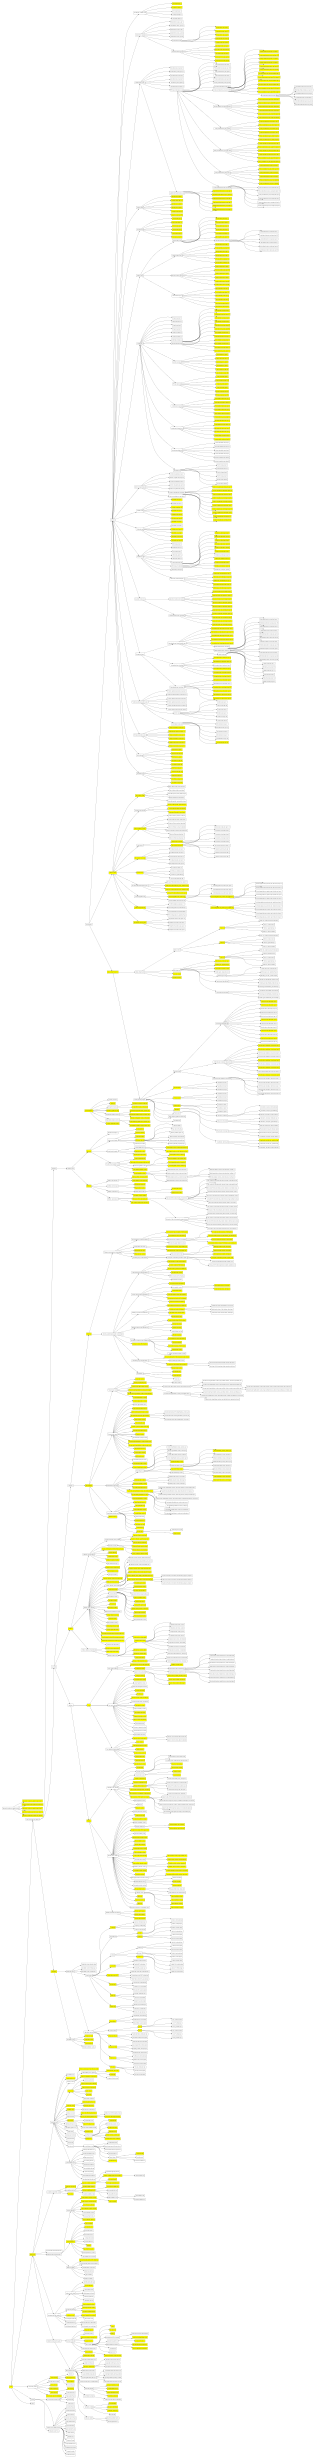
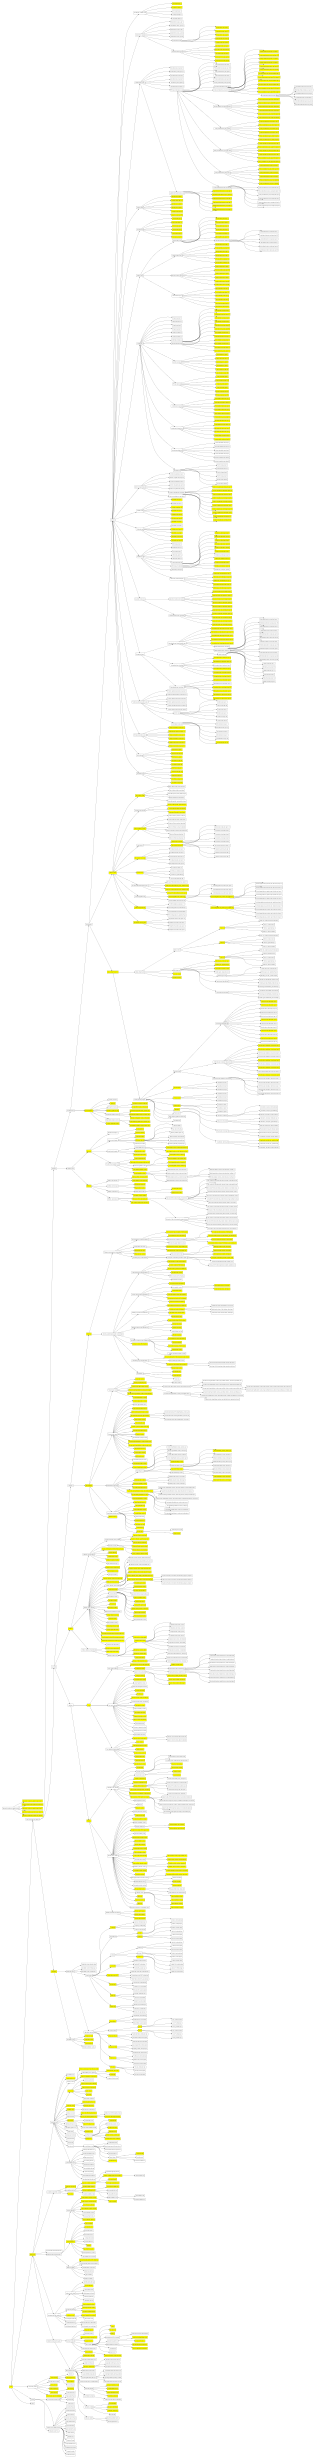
none -> (71, 1111)
